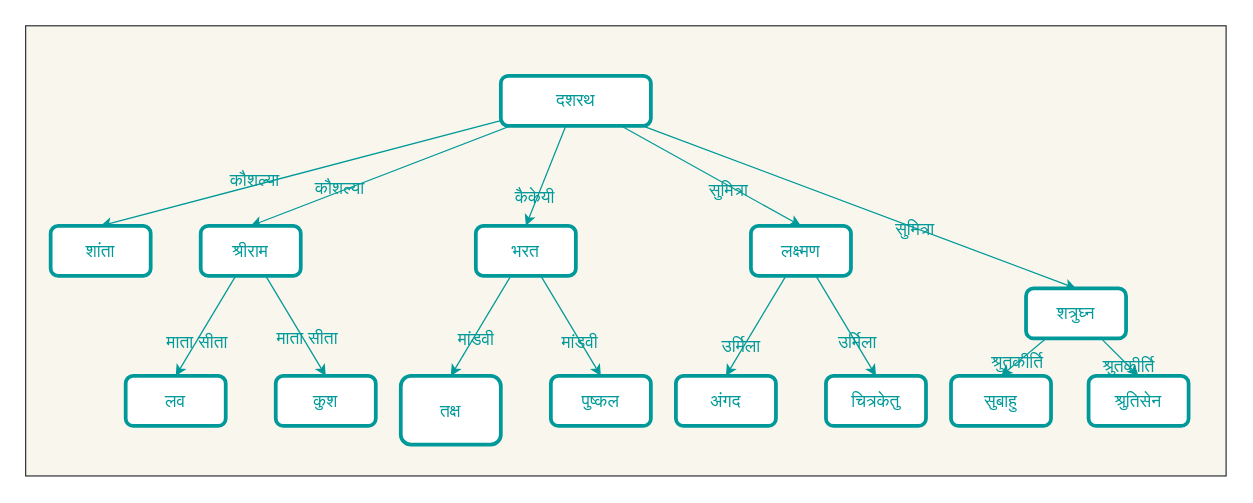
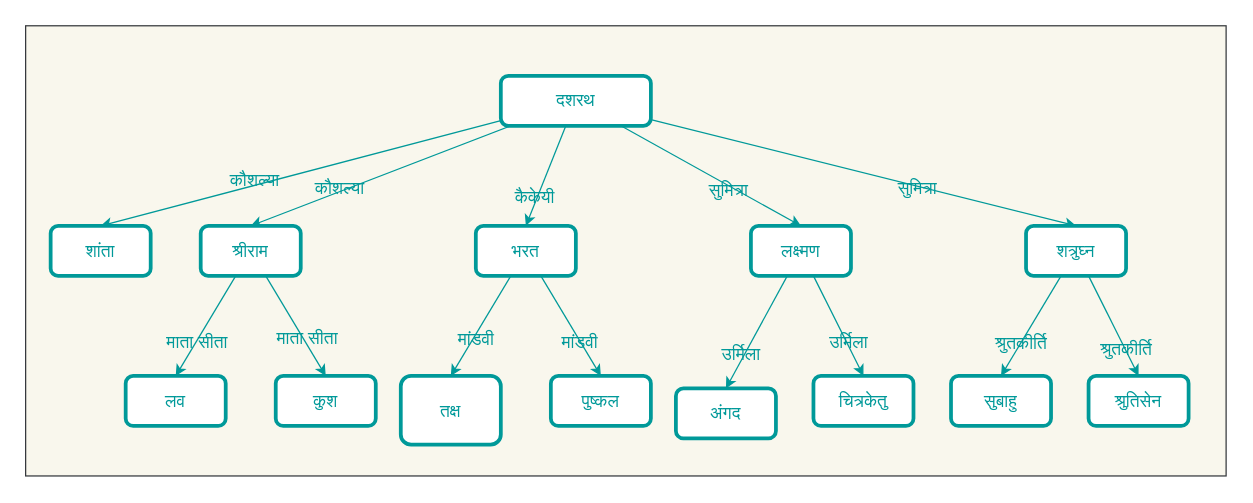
(1076, 313) -> (1076, 251)
(726, 401) -> (726, 413)
(876, 401) -> (863, 401)
